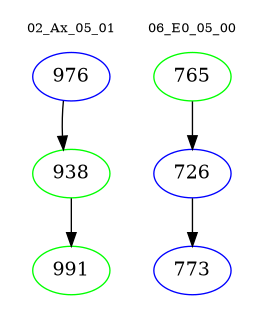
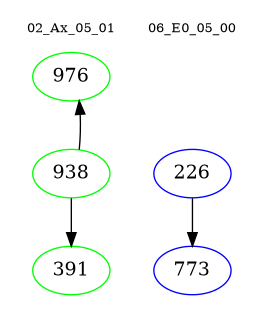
(71, 77) -> (71, 77)
(192, 77) -> none
(62, 118) -> (80, 132)
(192, 174) -> (192, 174)
(71, 271) -> (71, 271)
